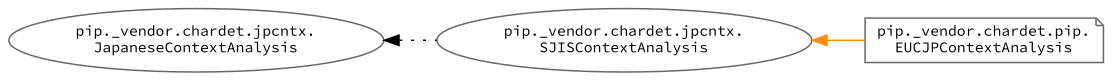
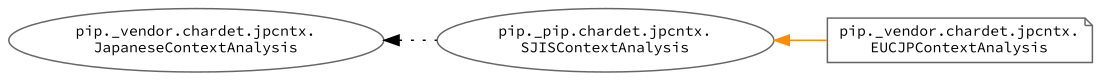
(624, 40) -> (606, 40)
(984, 40) -> (960, 40)
